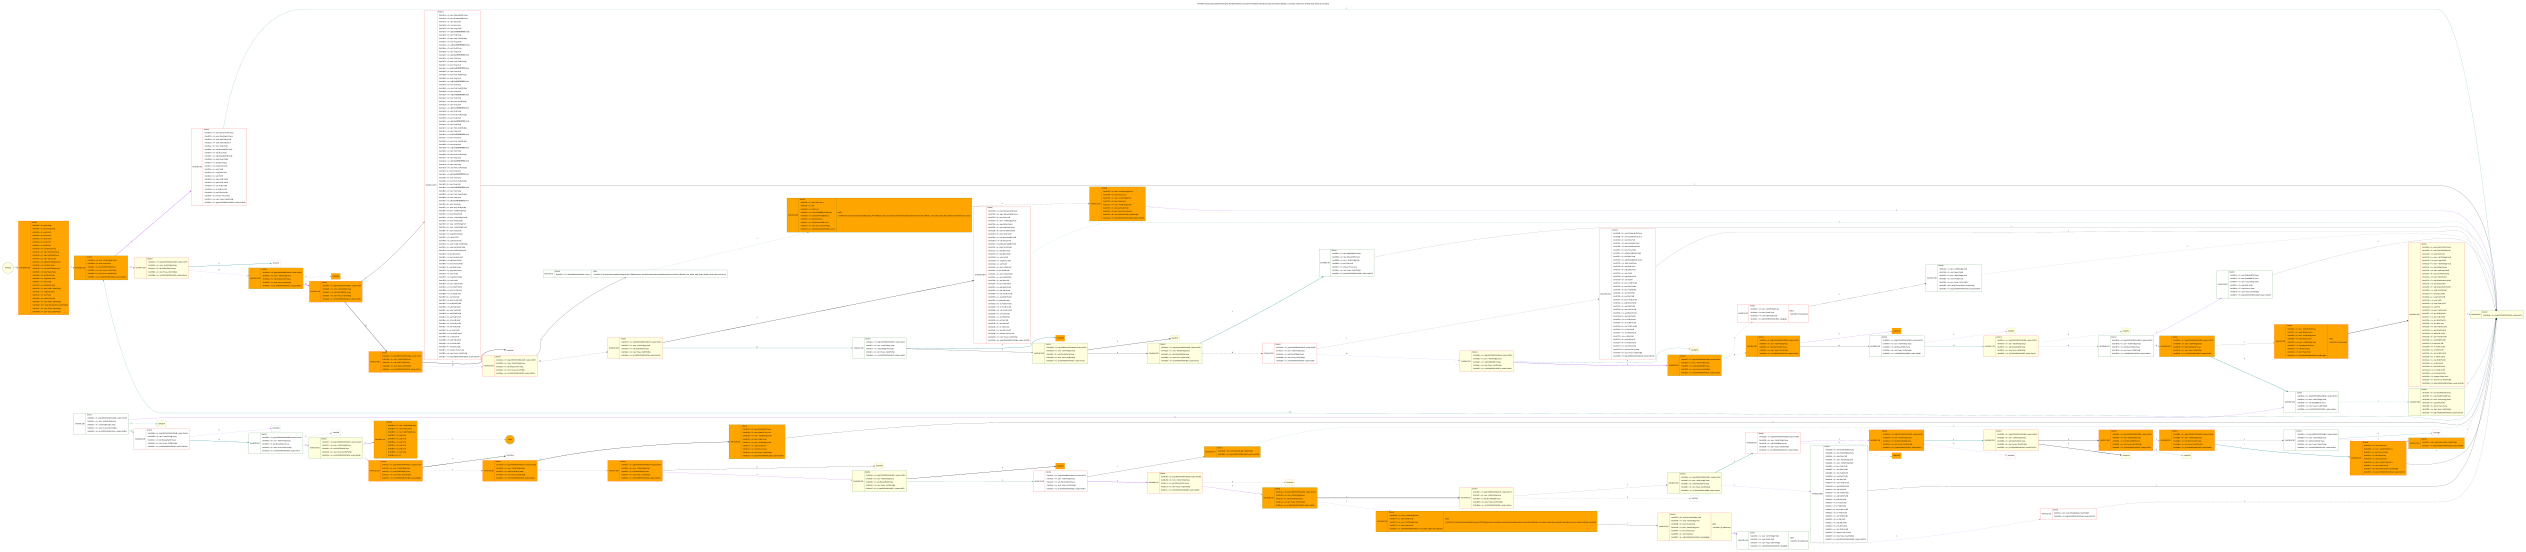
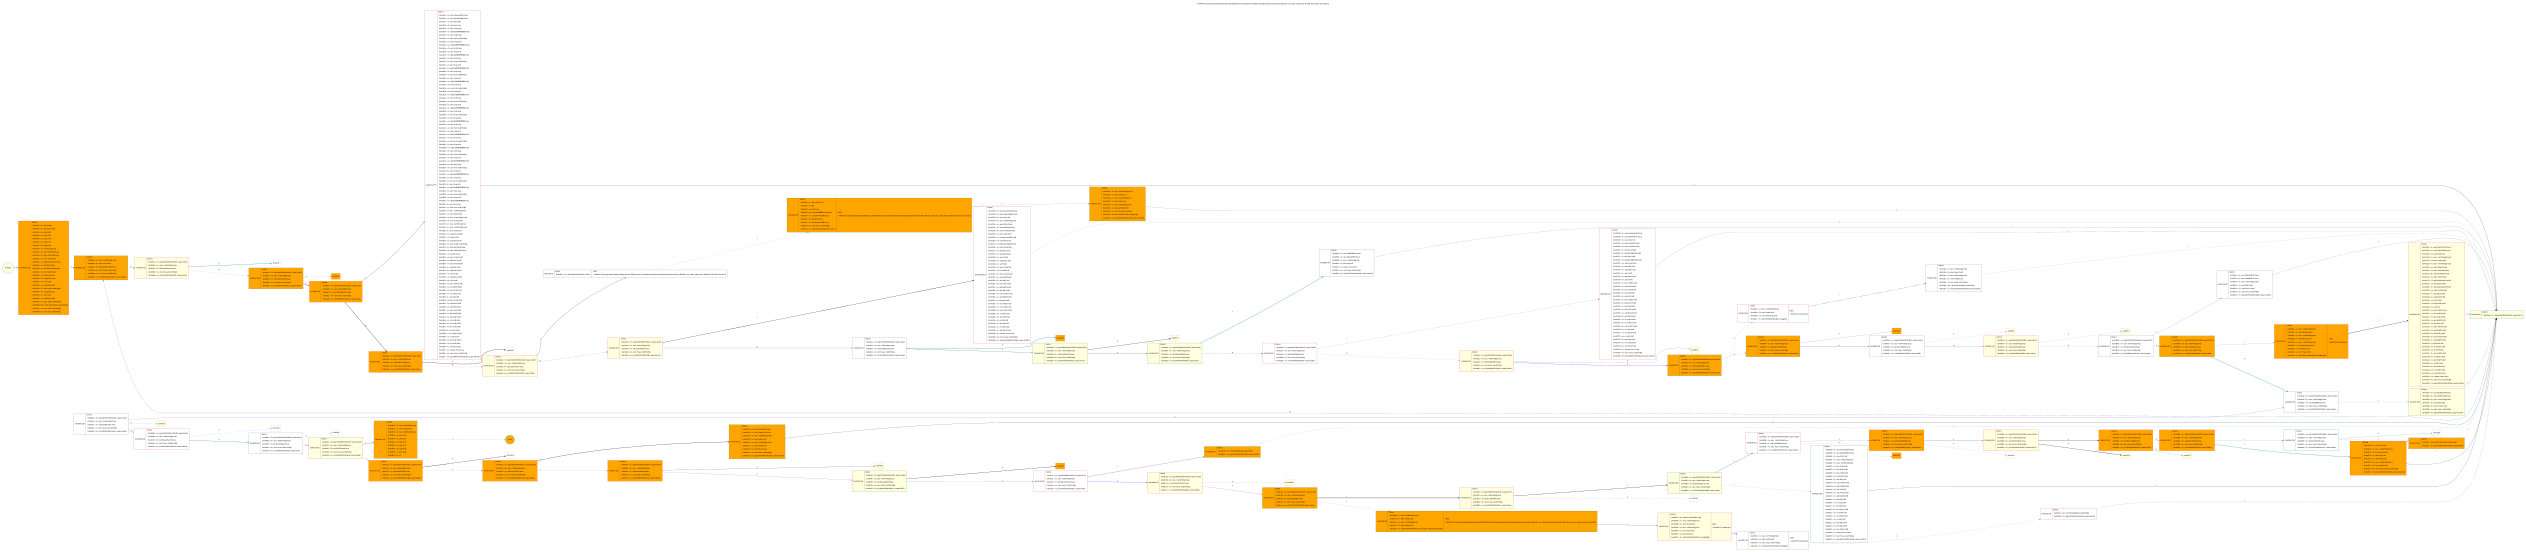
(219, 167) -> none
(1590, 491) -> (1590, 491)
